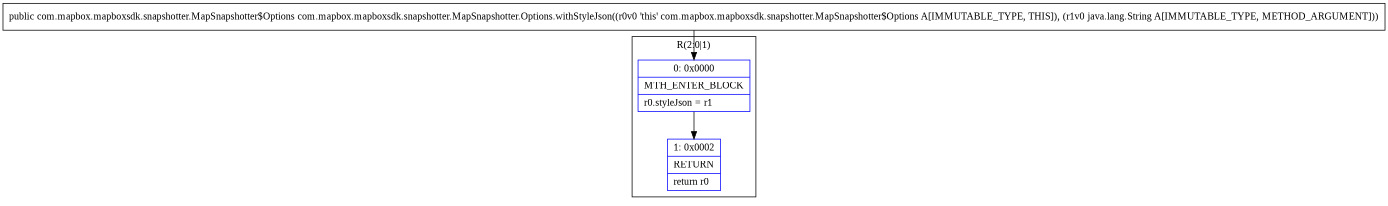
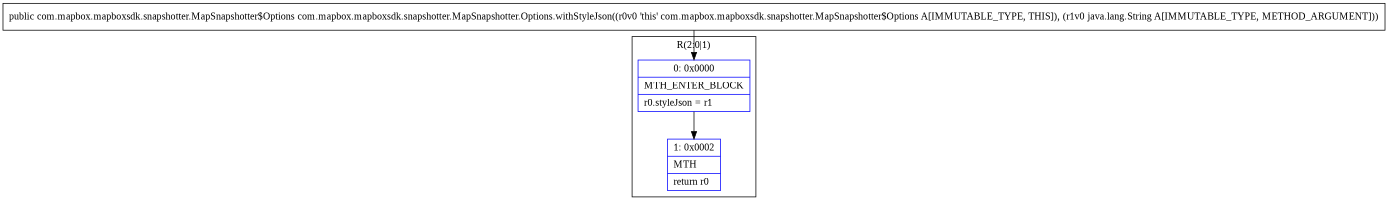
(694, 164) -> (685, 164)
